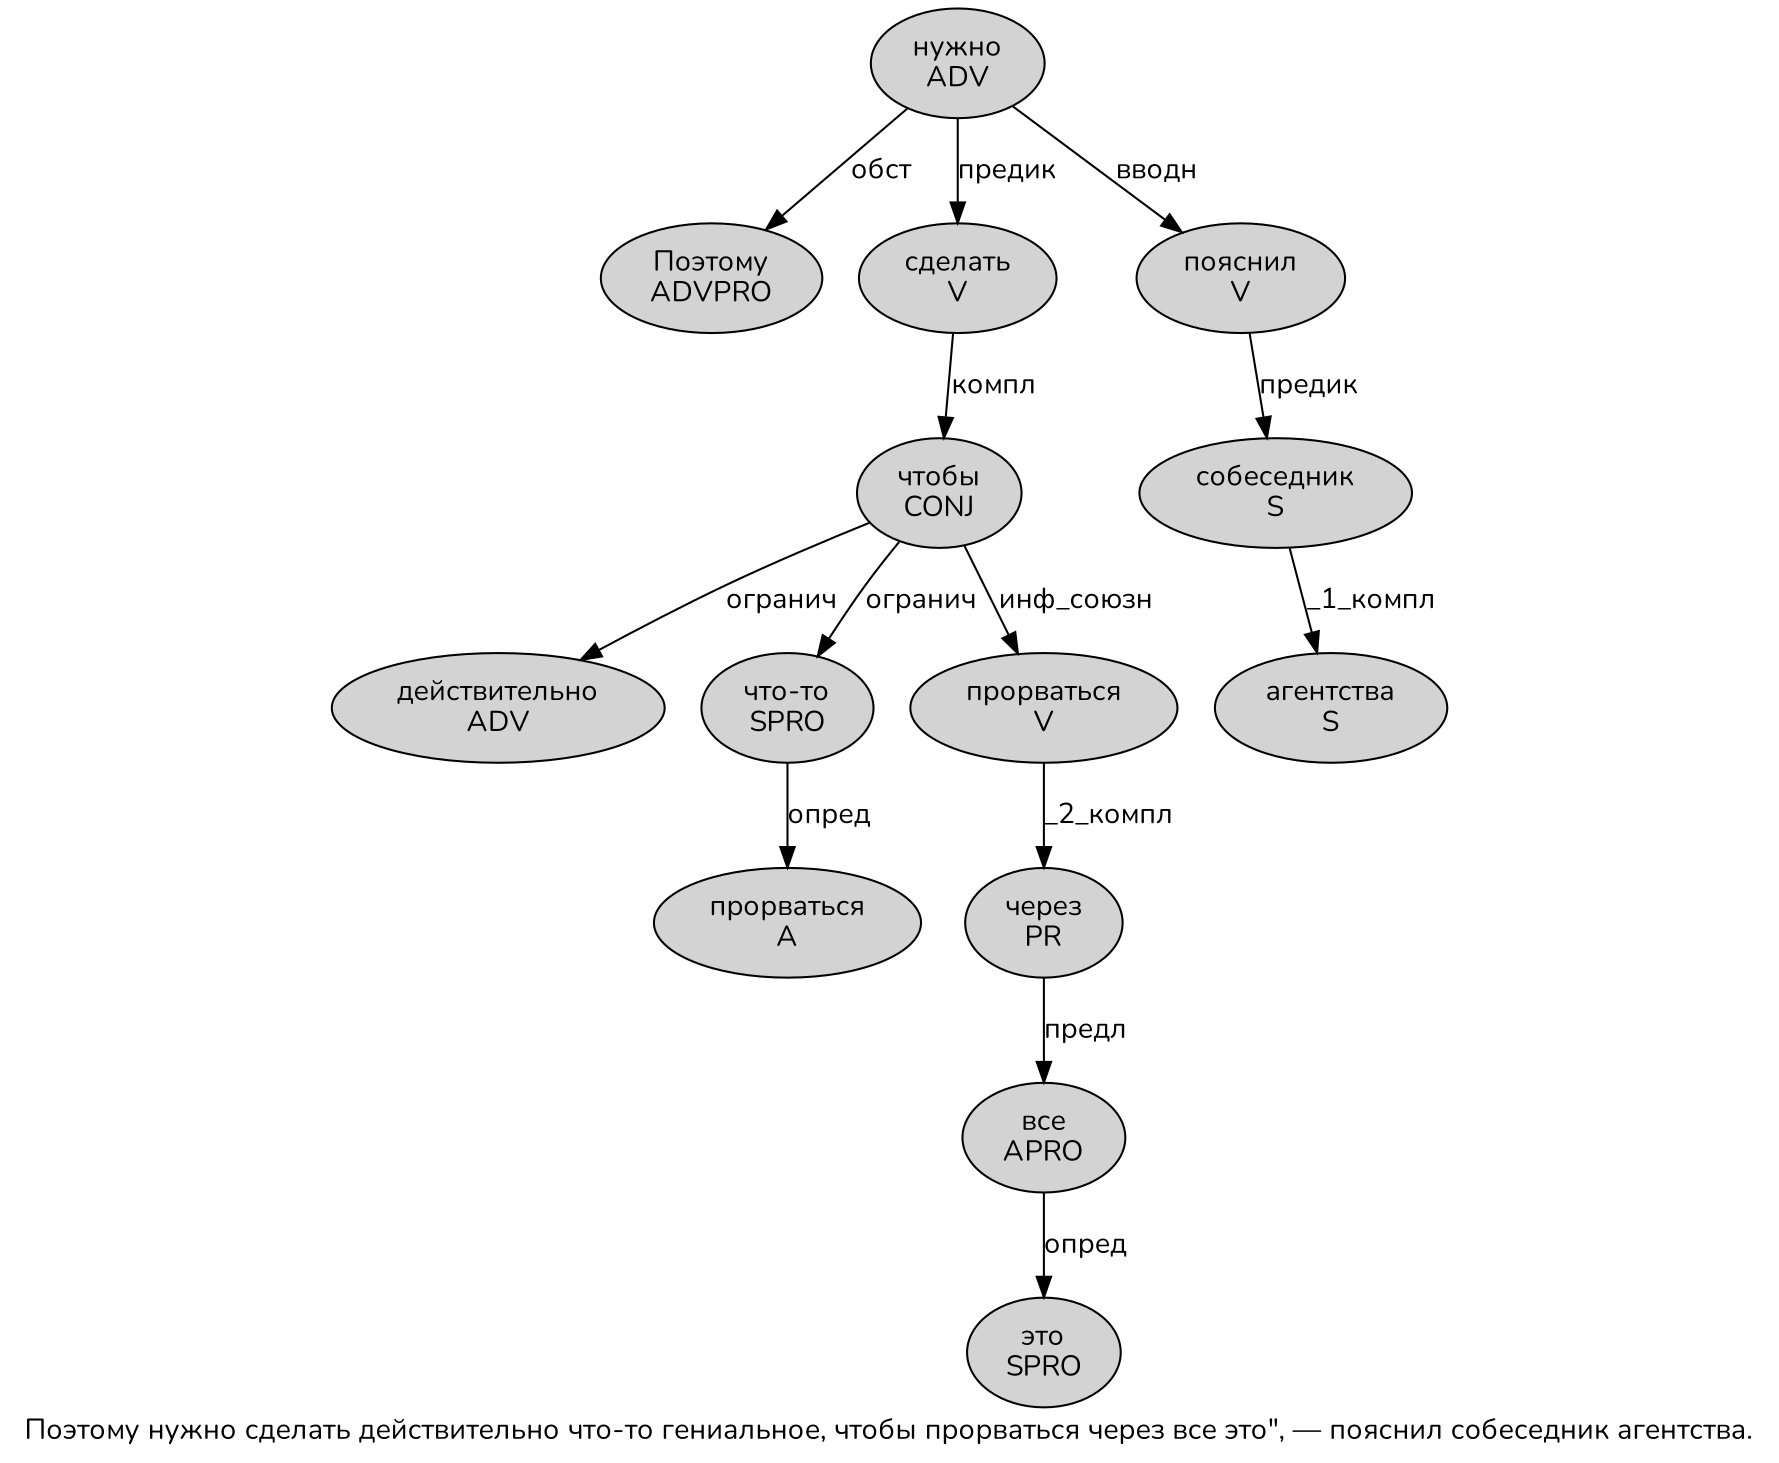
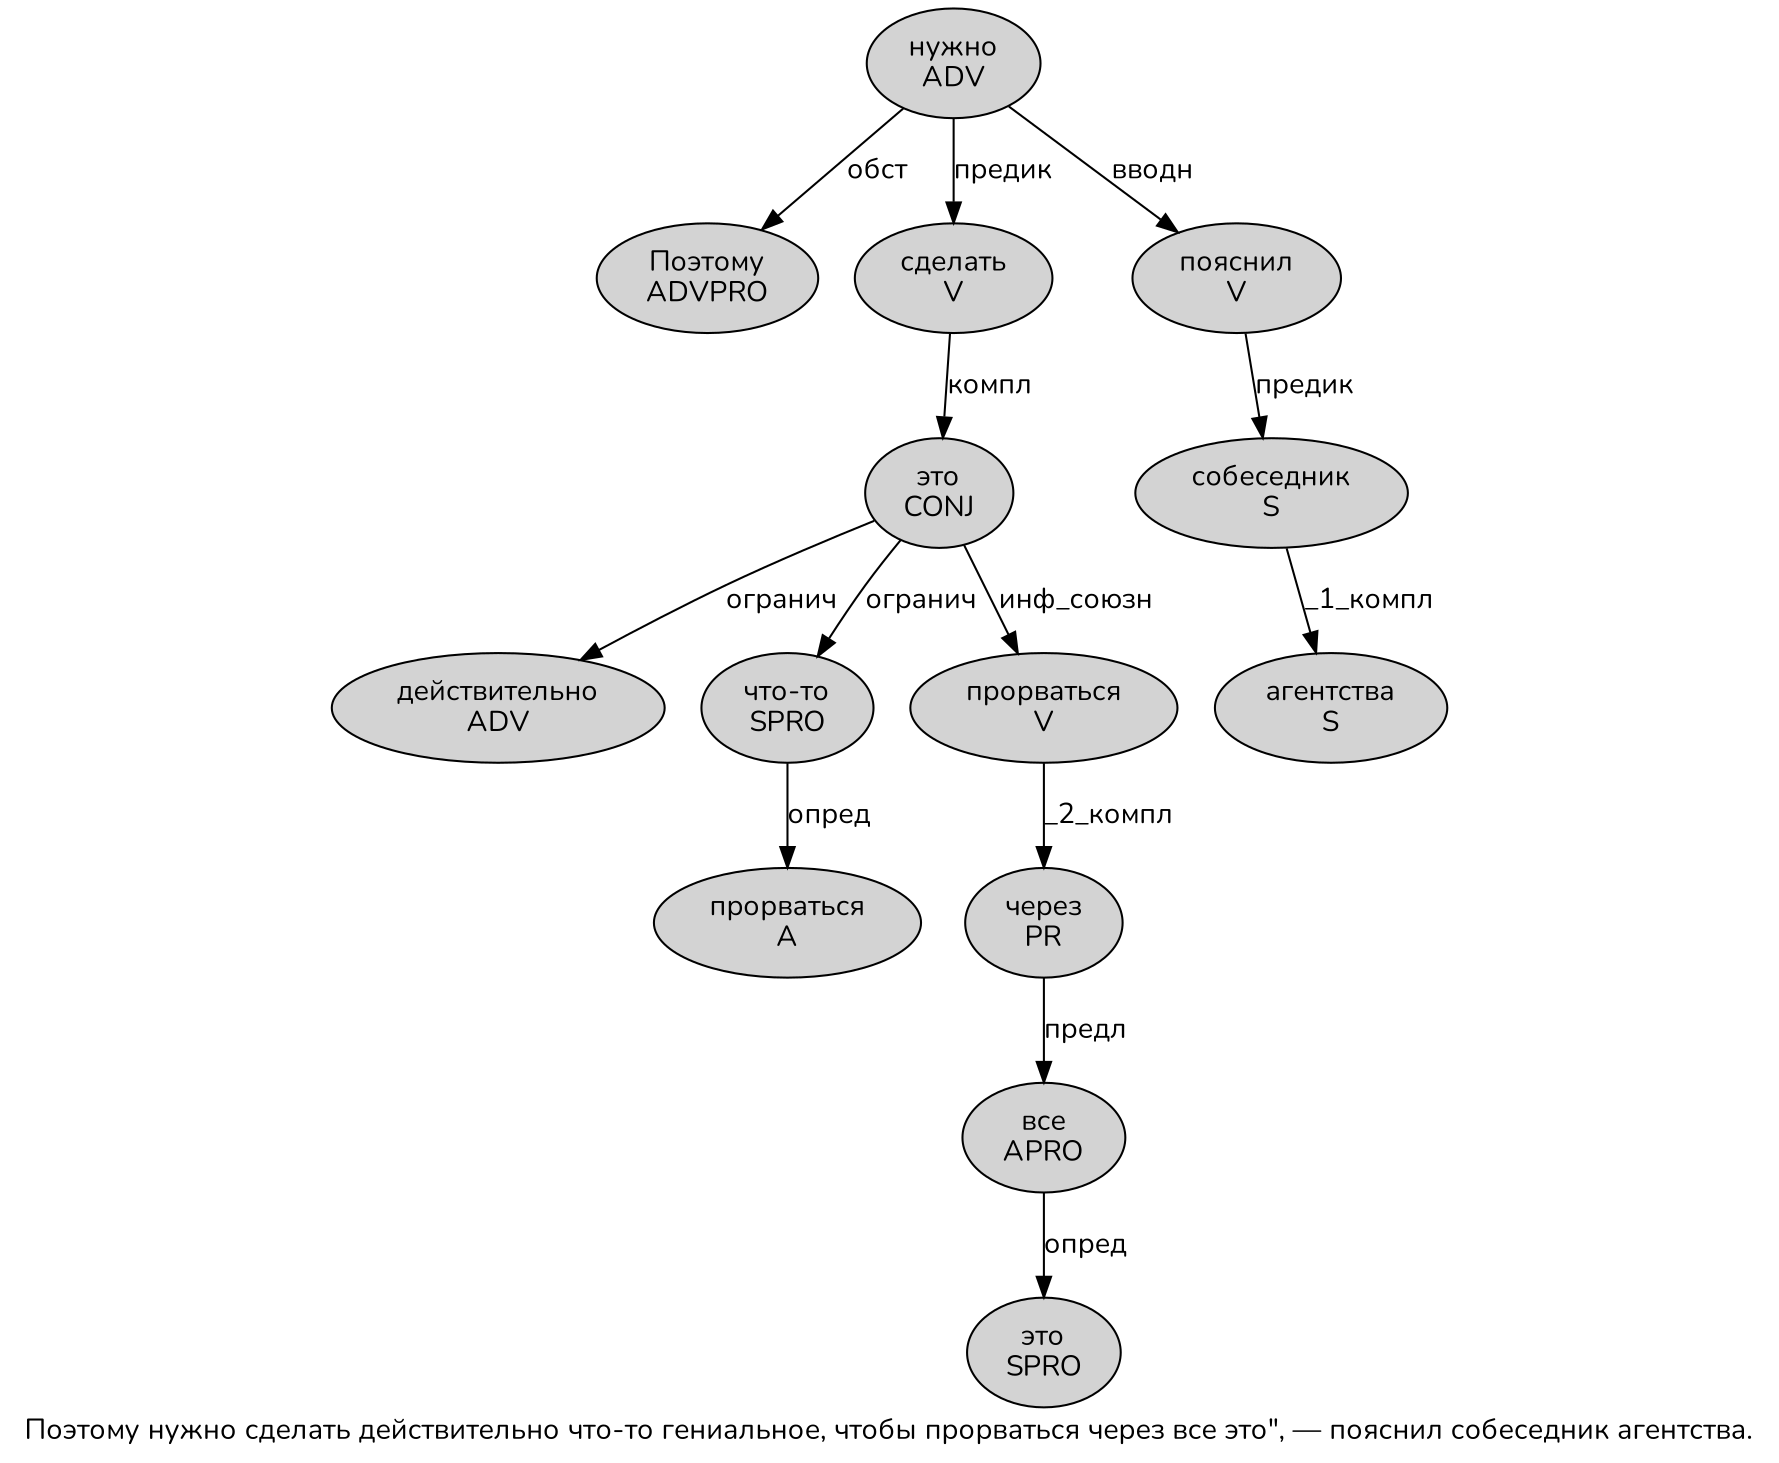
(939, 493) -> (939, 493)
